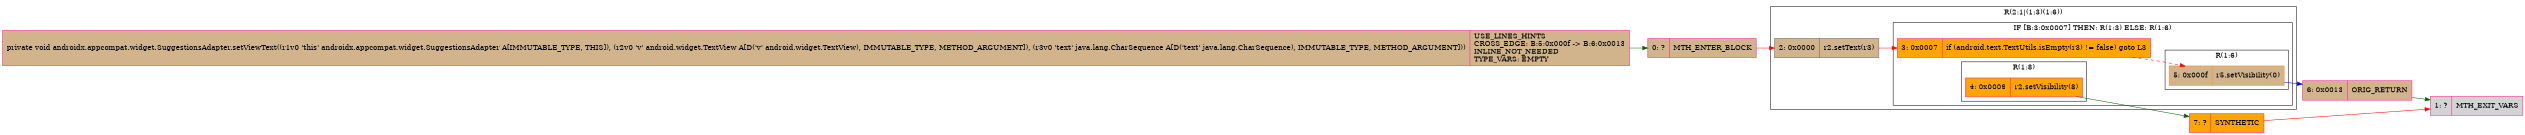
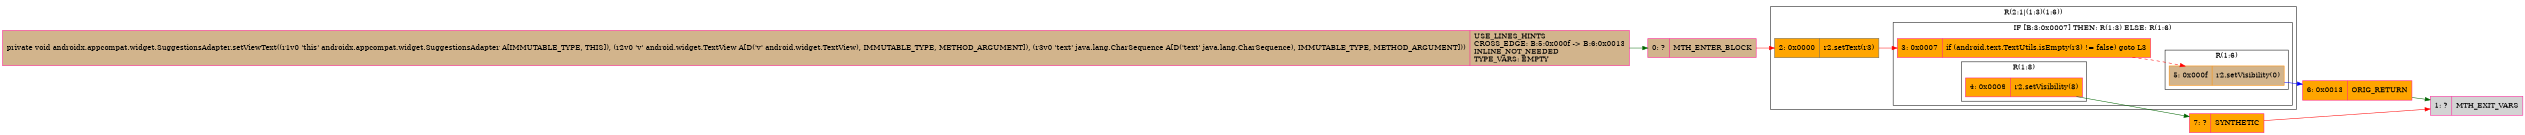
(1827, 48) -> (1827, 48)
(2248, 75) -> (2248, 75)
(2357, 90) -> (2357, 90)
